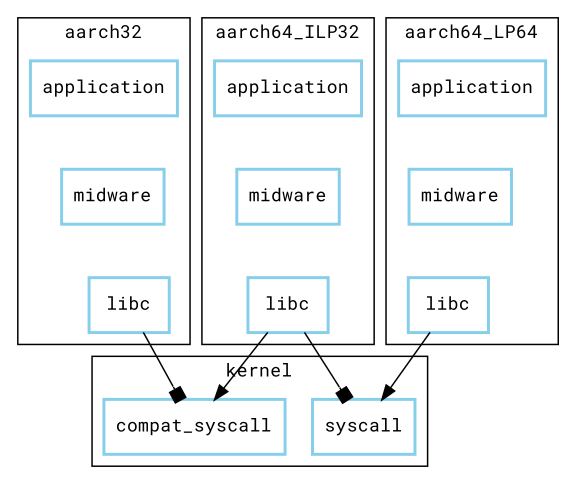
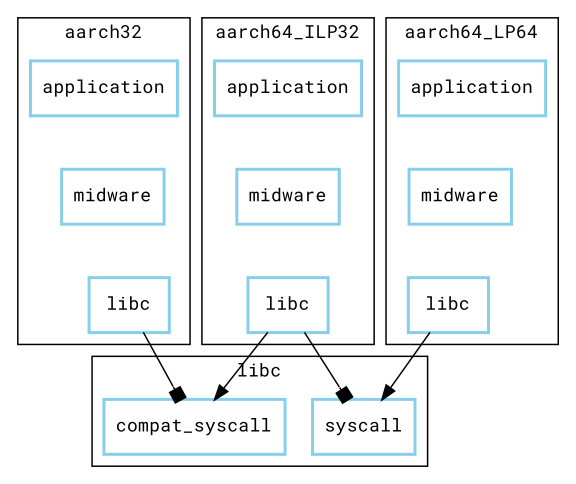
(260, 372) -> (260, 372)
